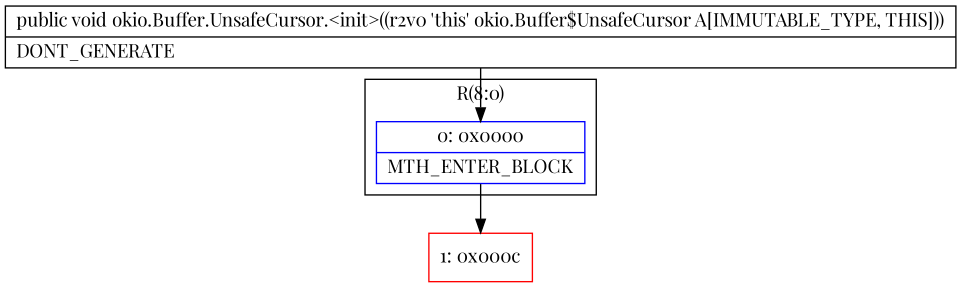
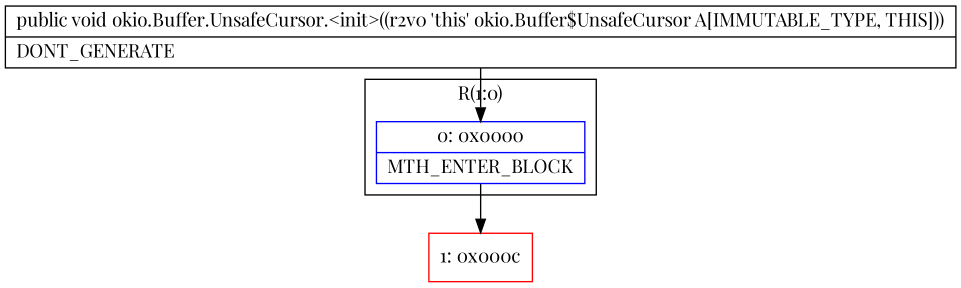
(481, 95) -> (481, 95)
